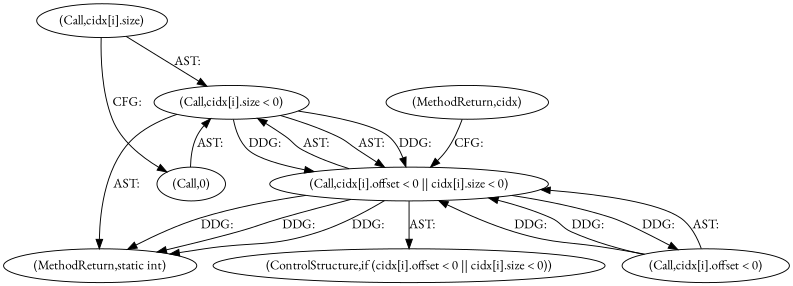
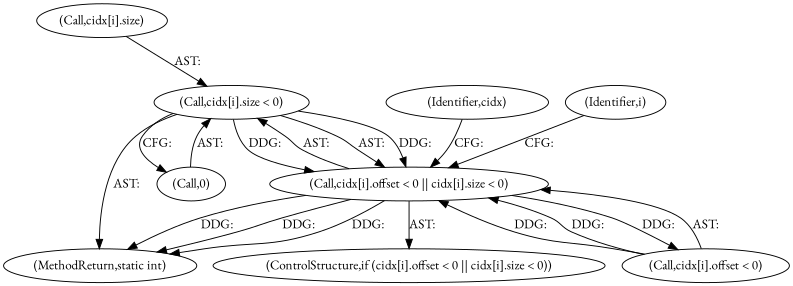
(467, 102) -> (467, 102)
none -> (616, 102)
(110, 112) -> (140, 140)
